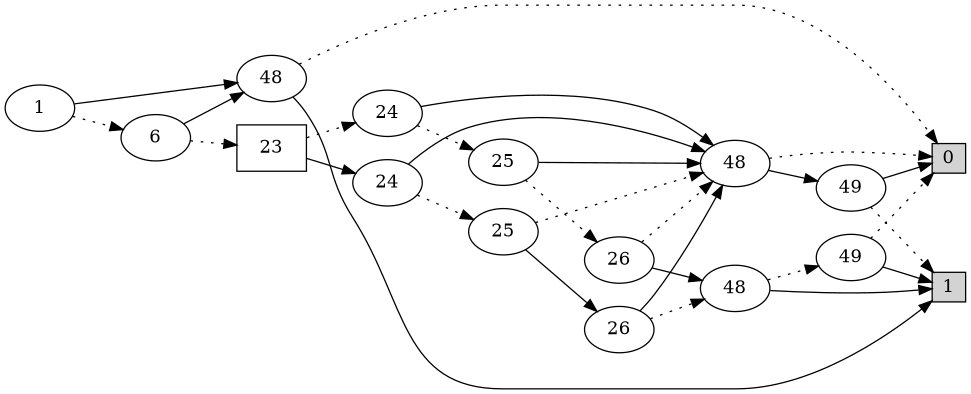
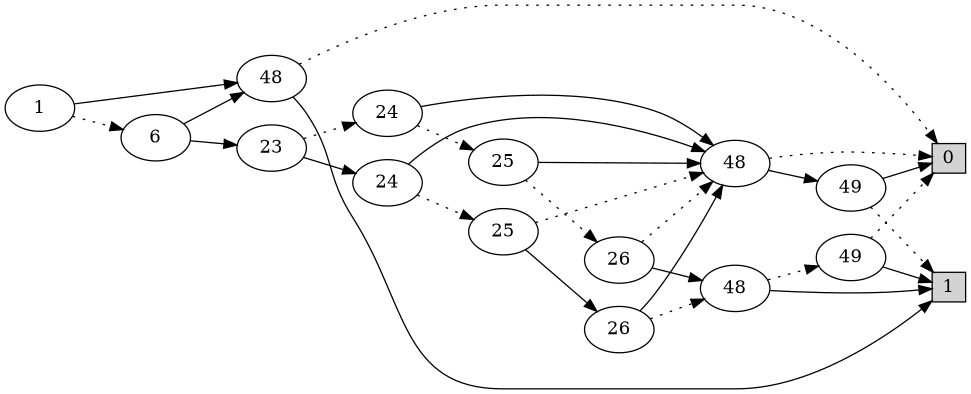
(207, 142) -> (207, 142)
(272, 148) -> (272, 148)
